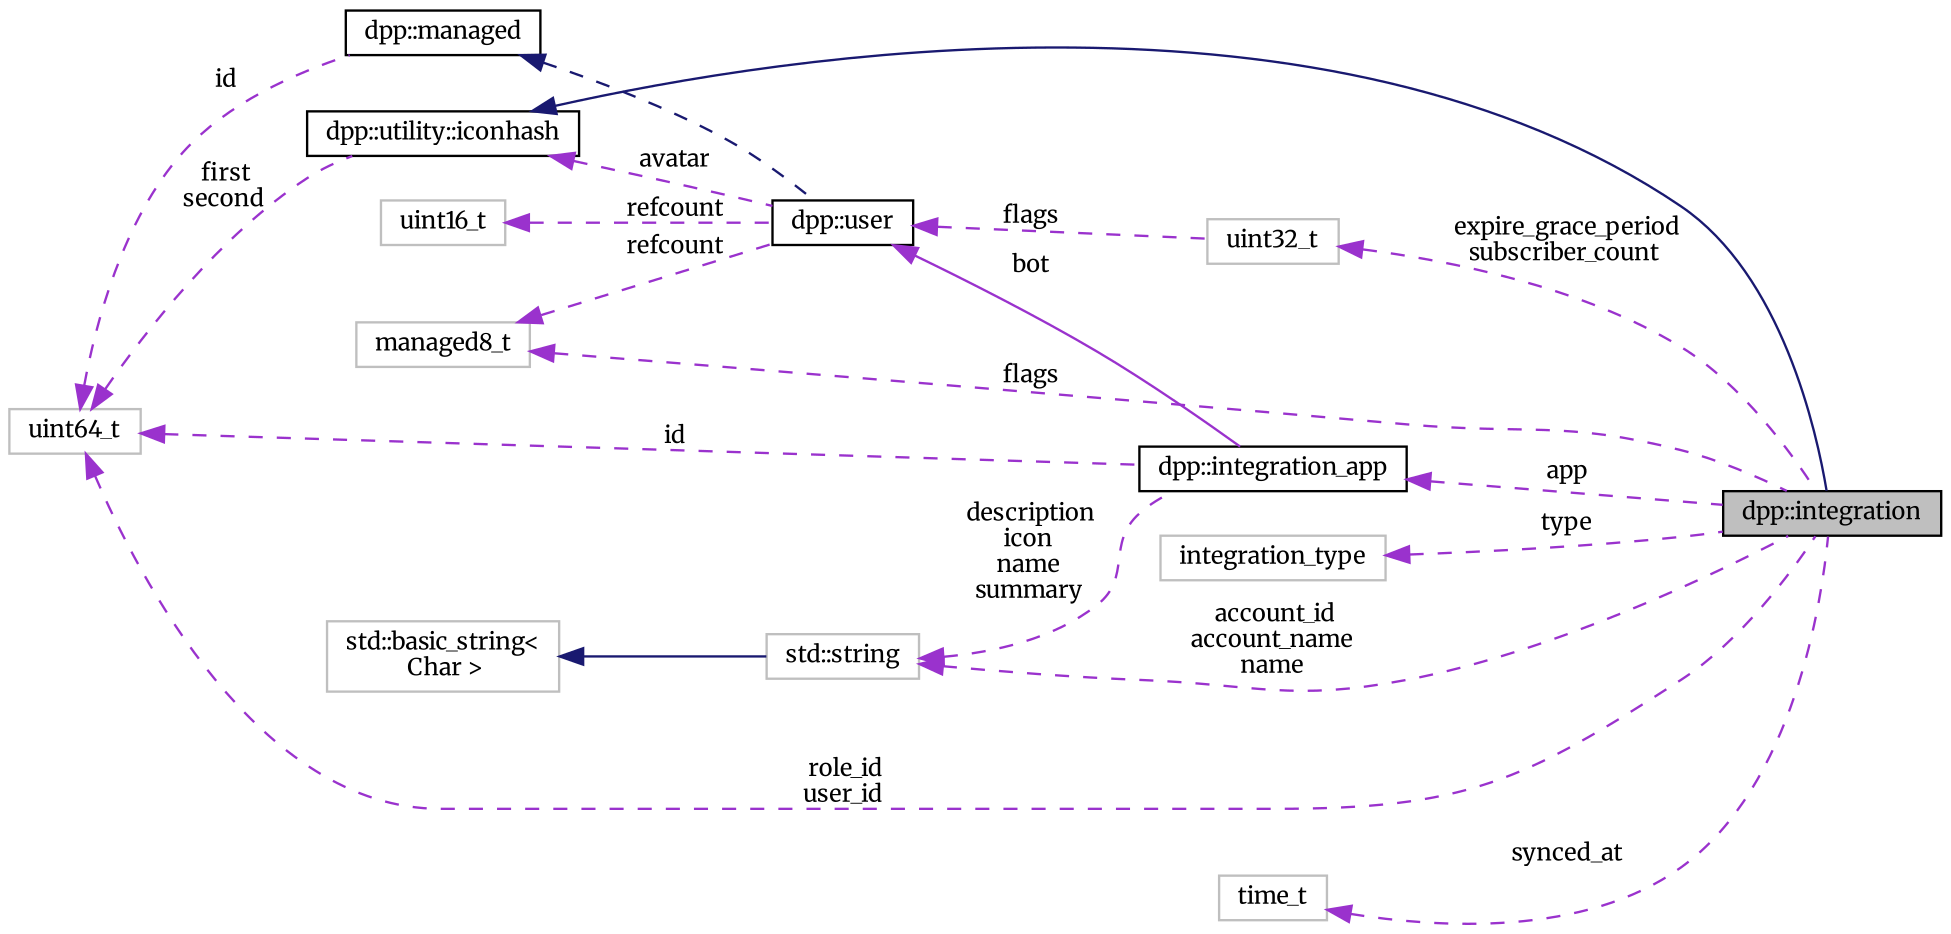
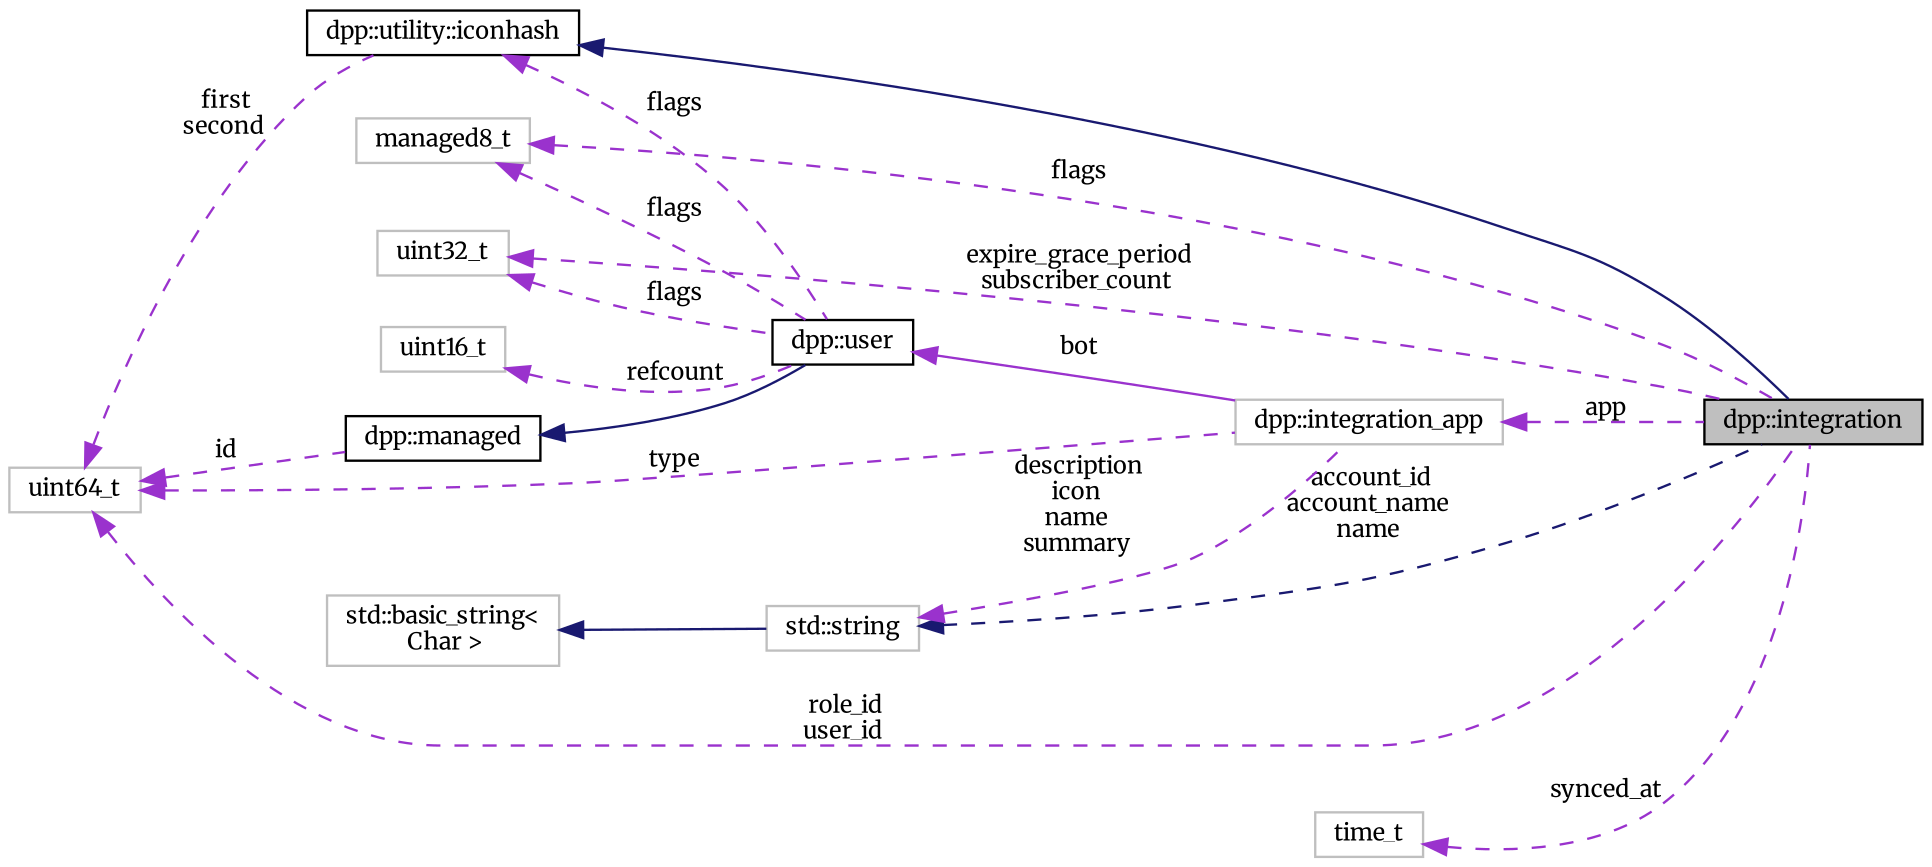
(685, 119) -> (689, 413)
(673, 161) -> (673, 104)
(1073, 233) -> (651, 313)
(673, 247) -> (673, 210)
(673, 437) -> (673, 461)
(1273, 469) -> (1369, 422)
(1273, 558) -> none
(1379, 684) -> (1363, 580)
